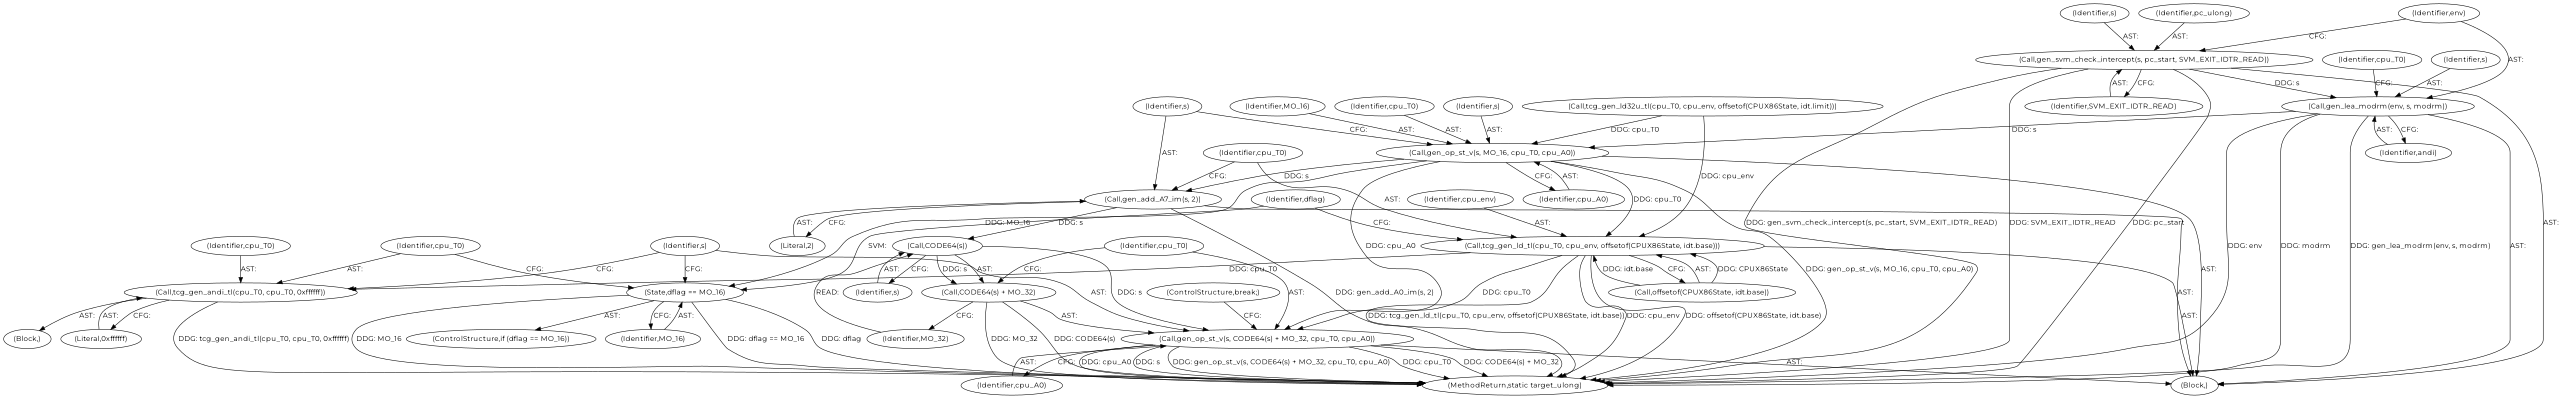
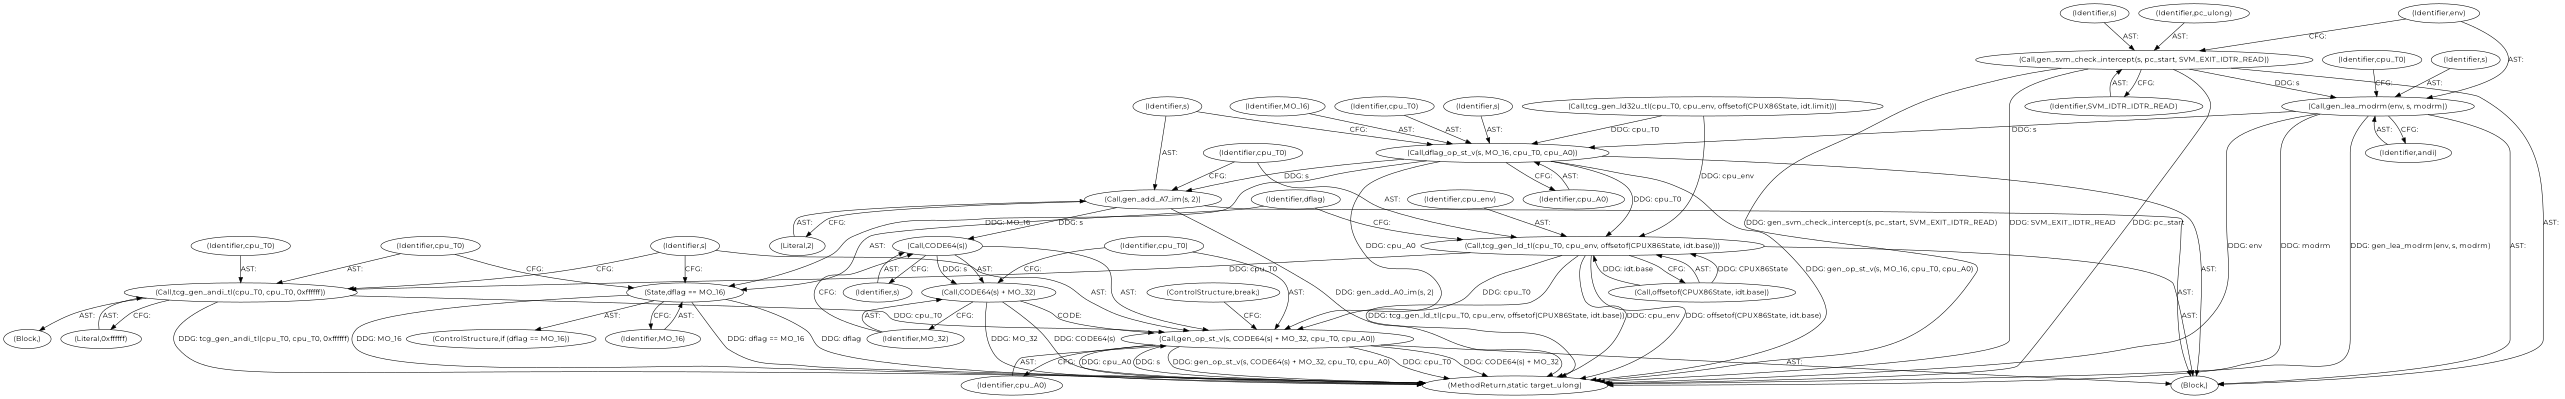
(2114, 106) -> (2114, 106)
(1493, 153) -> (1493, 153)
(879, 246) -> (879, 246)
(829, 292) -> (829, 292)
(1130, 292) -> (1130, 292)
none -> (736, 306)
none -> (884, 308)
(1071, 316) -> (1071, 316)
